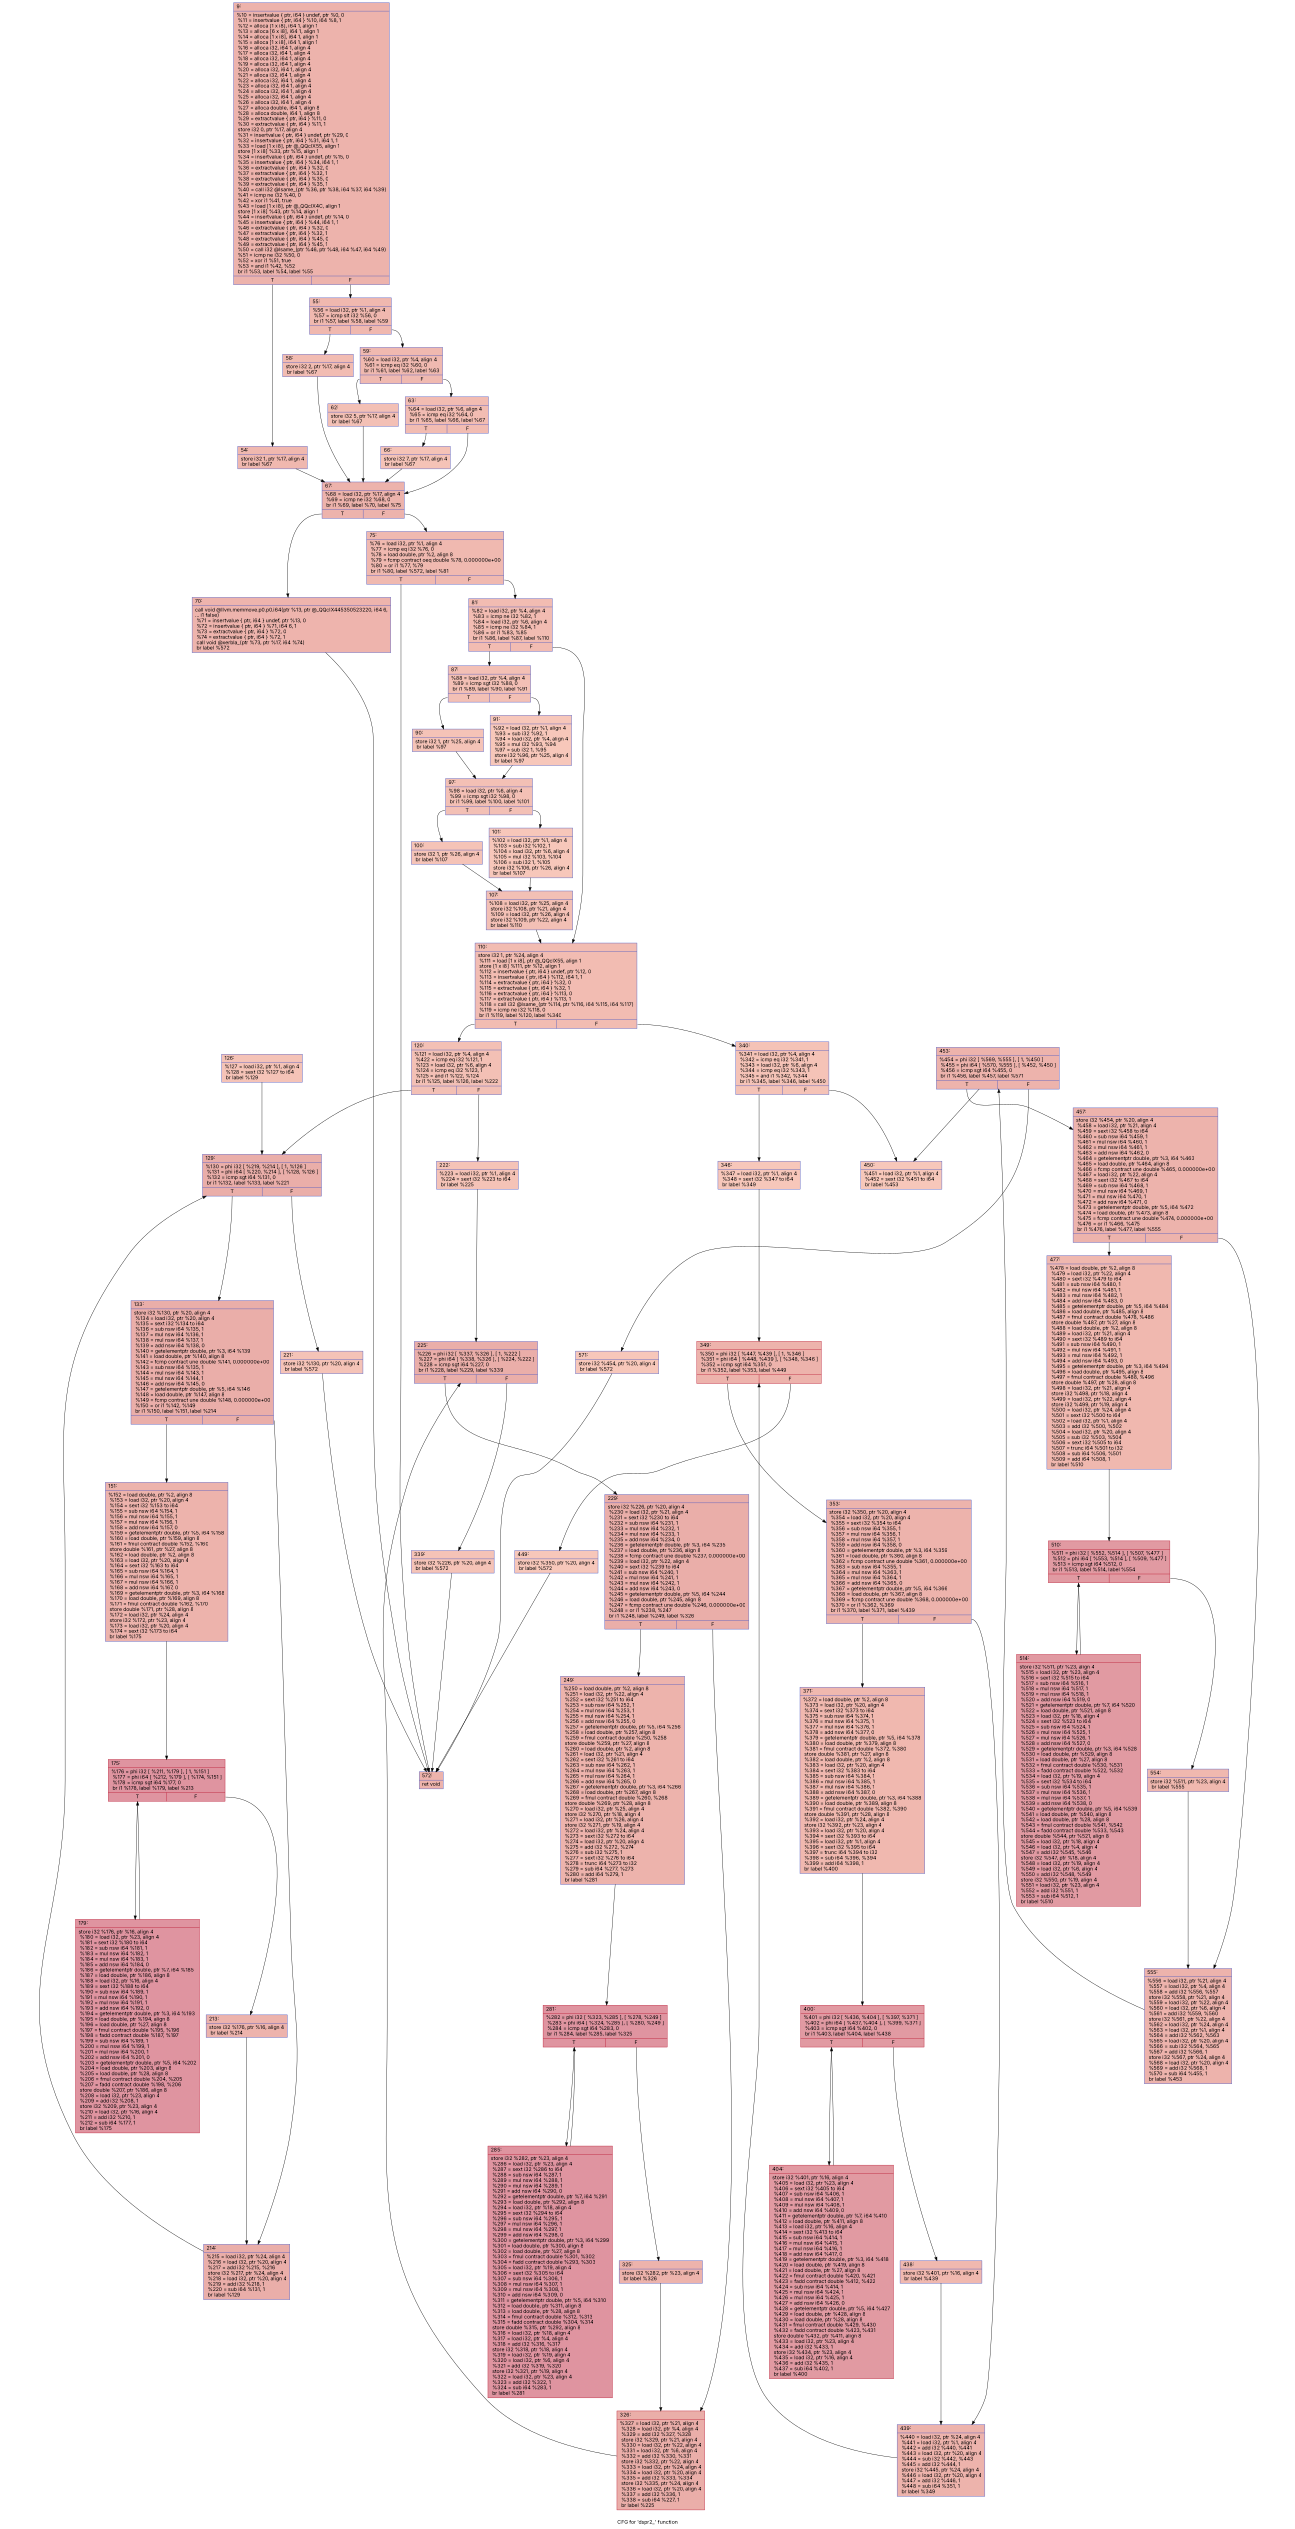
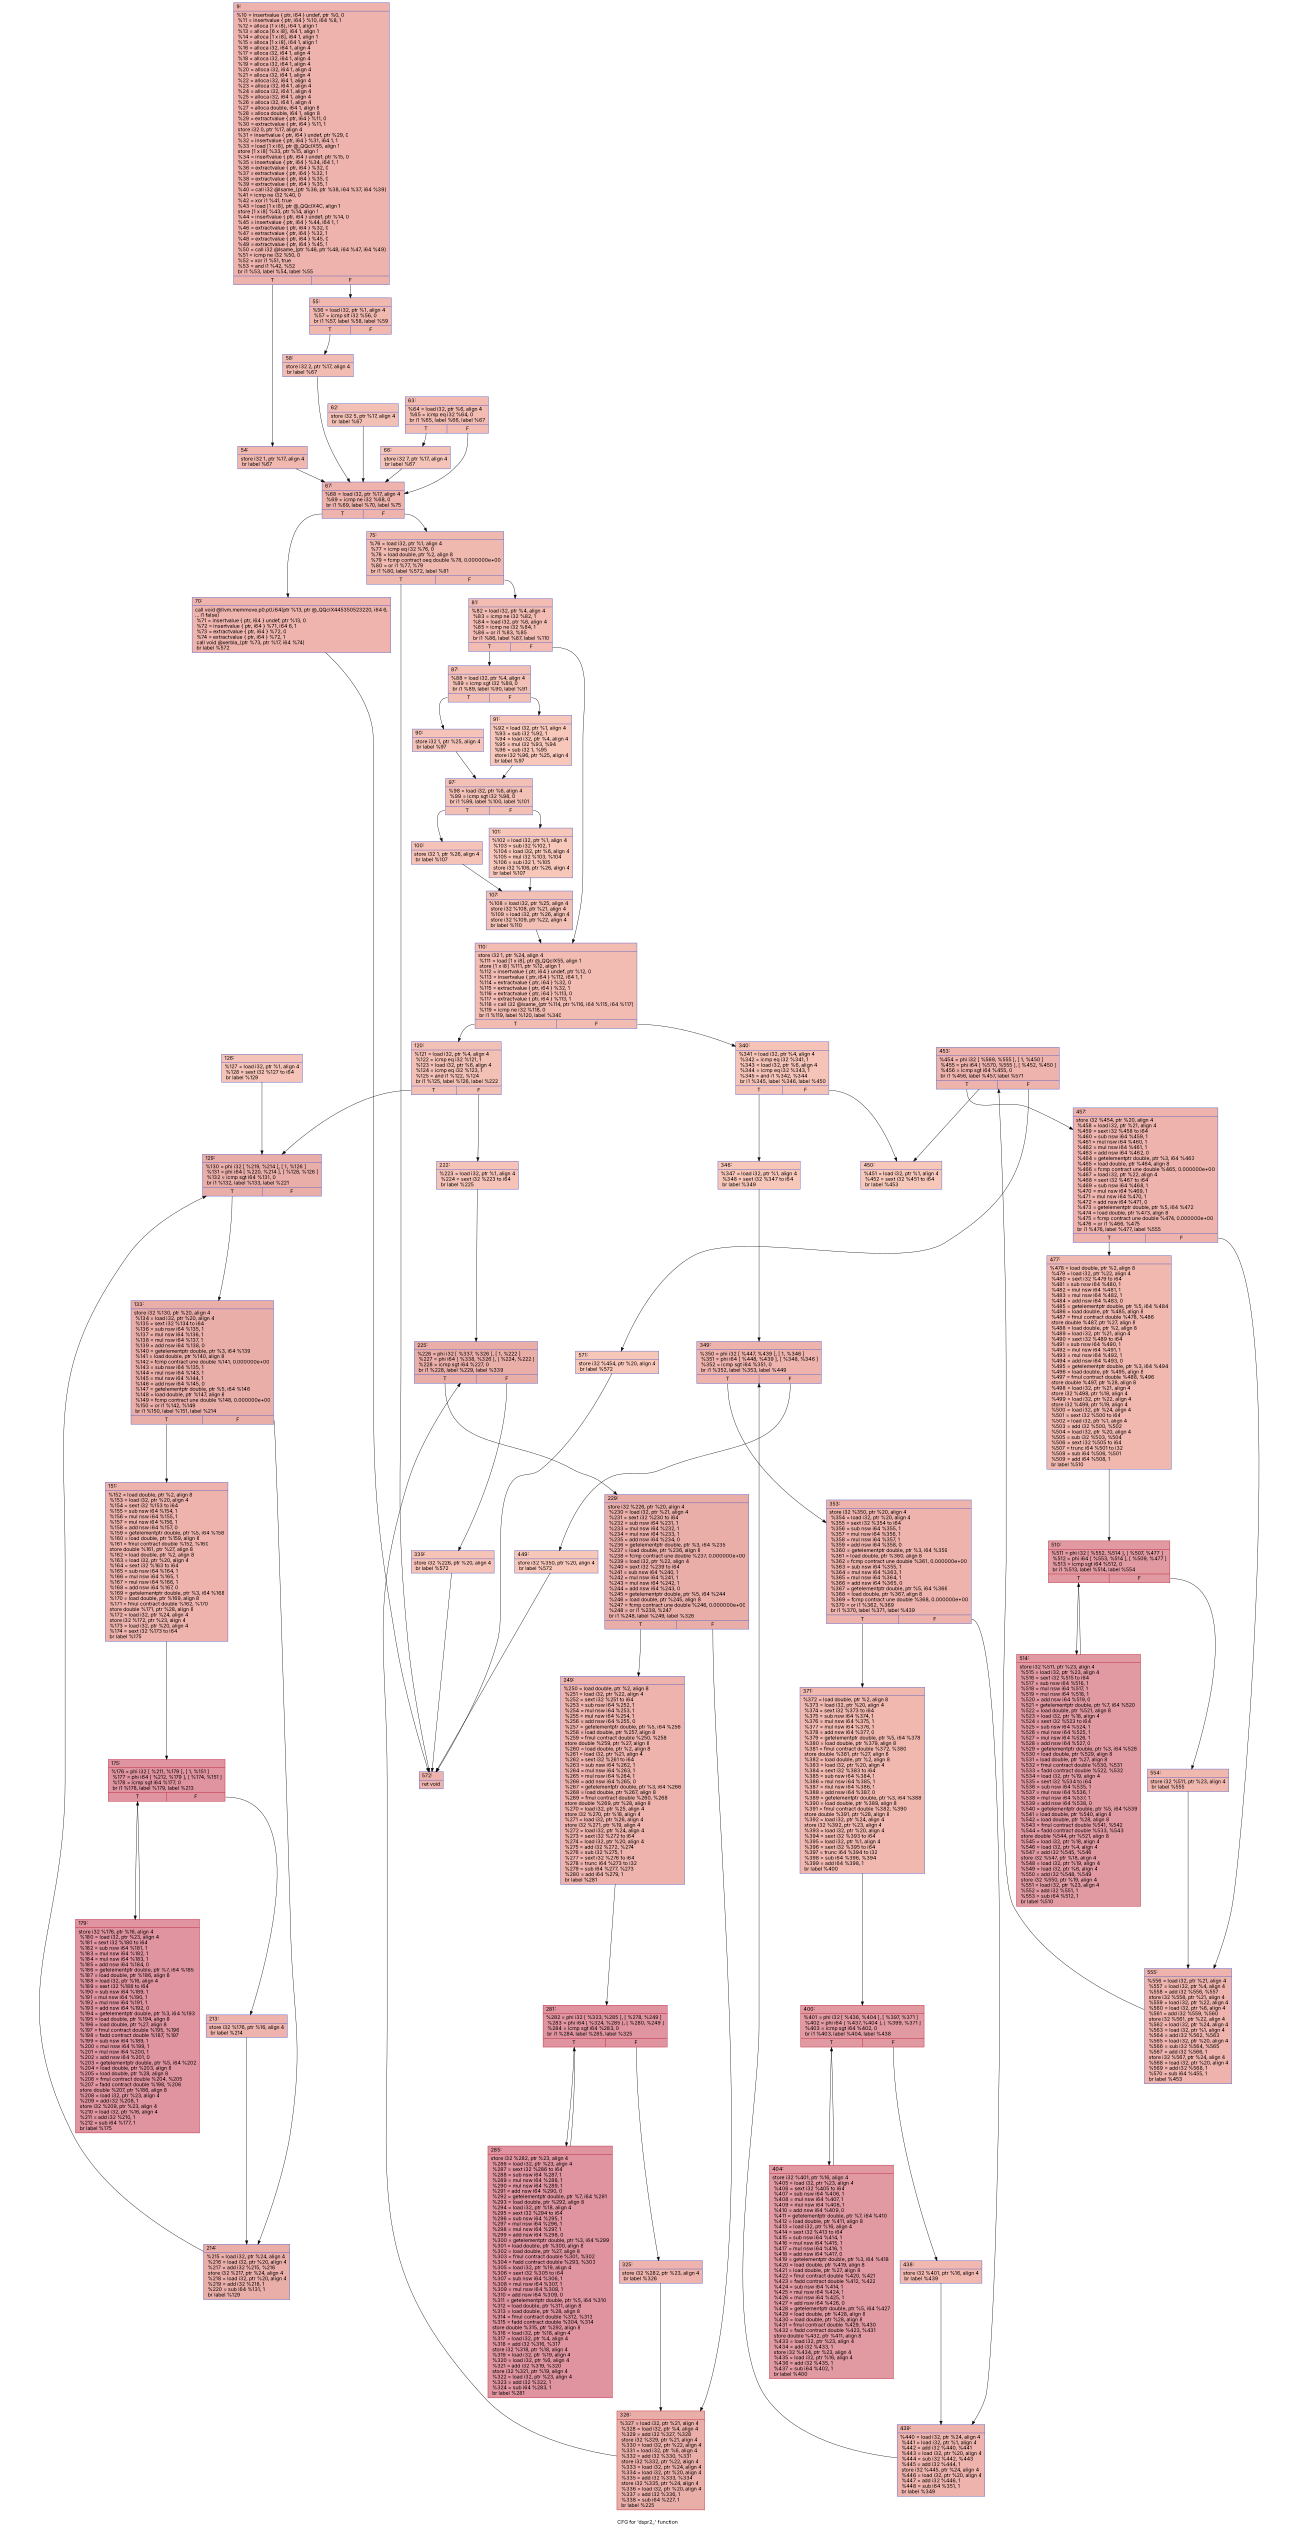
(401, 366) -> none
(520, 750) -> (520, 750)
(448, 1060) -> (448, 1060)
(322, 1362) -> none
(759, 1362) -> (759, 1362)
